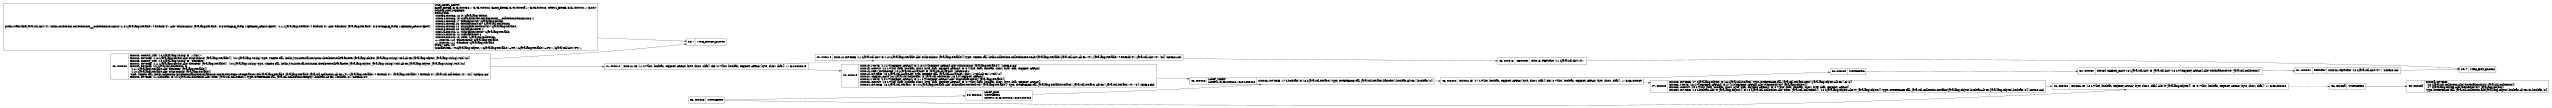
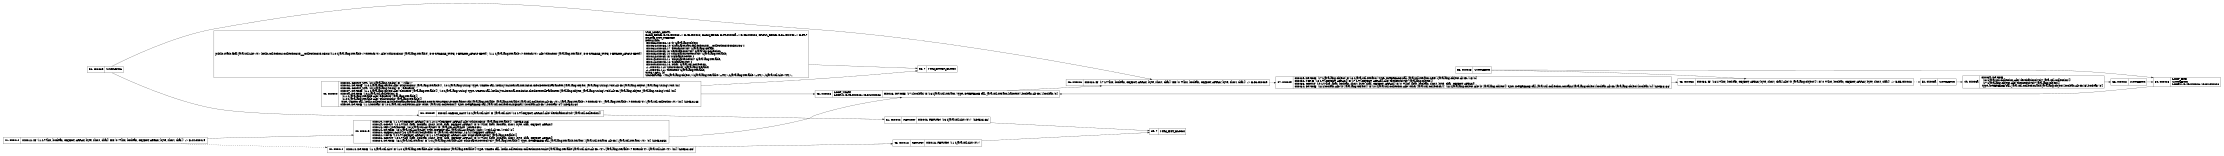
(546, 67) -> (757, 94)
(1736, 75) -> (629, 13)
none -> (2129, 82)
